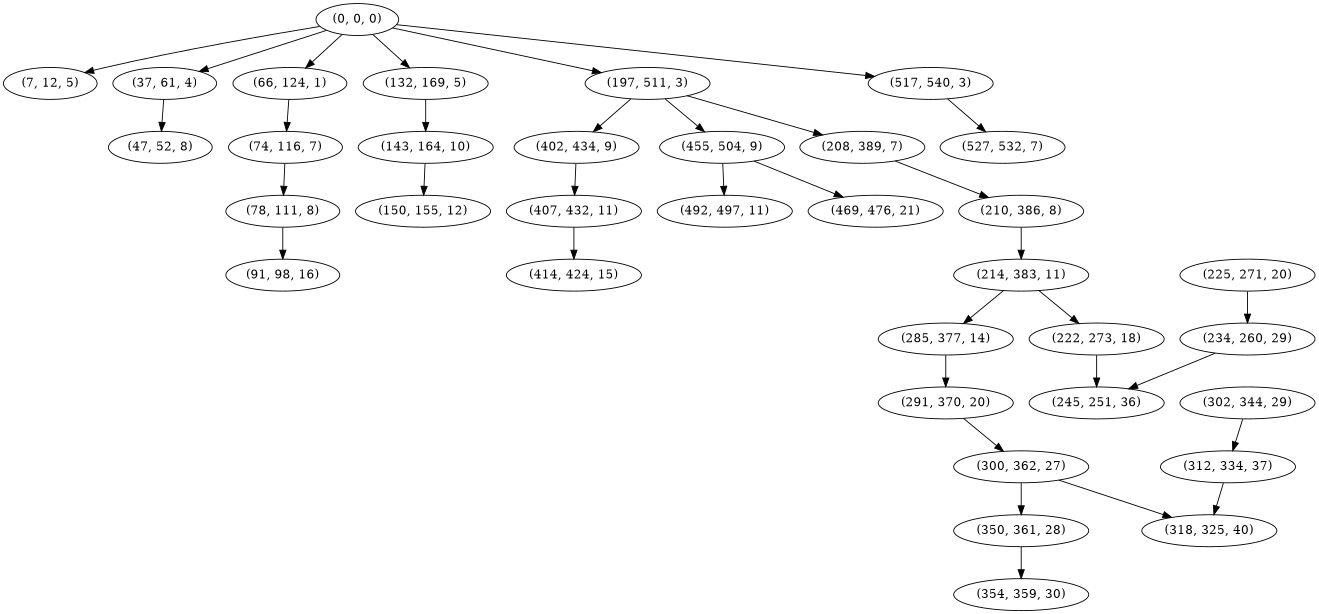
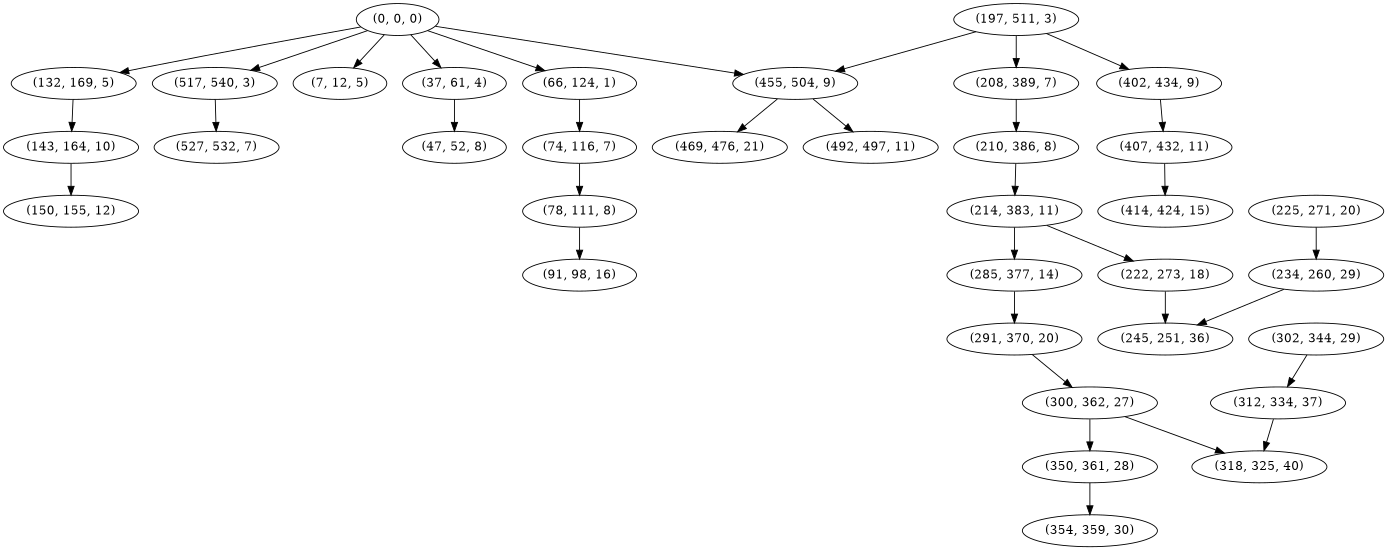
(493, 49) -> (585, 50)
